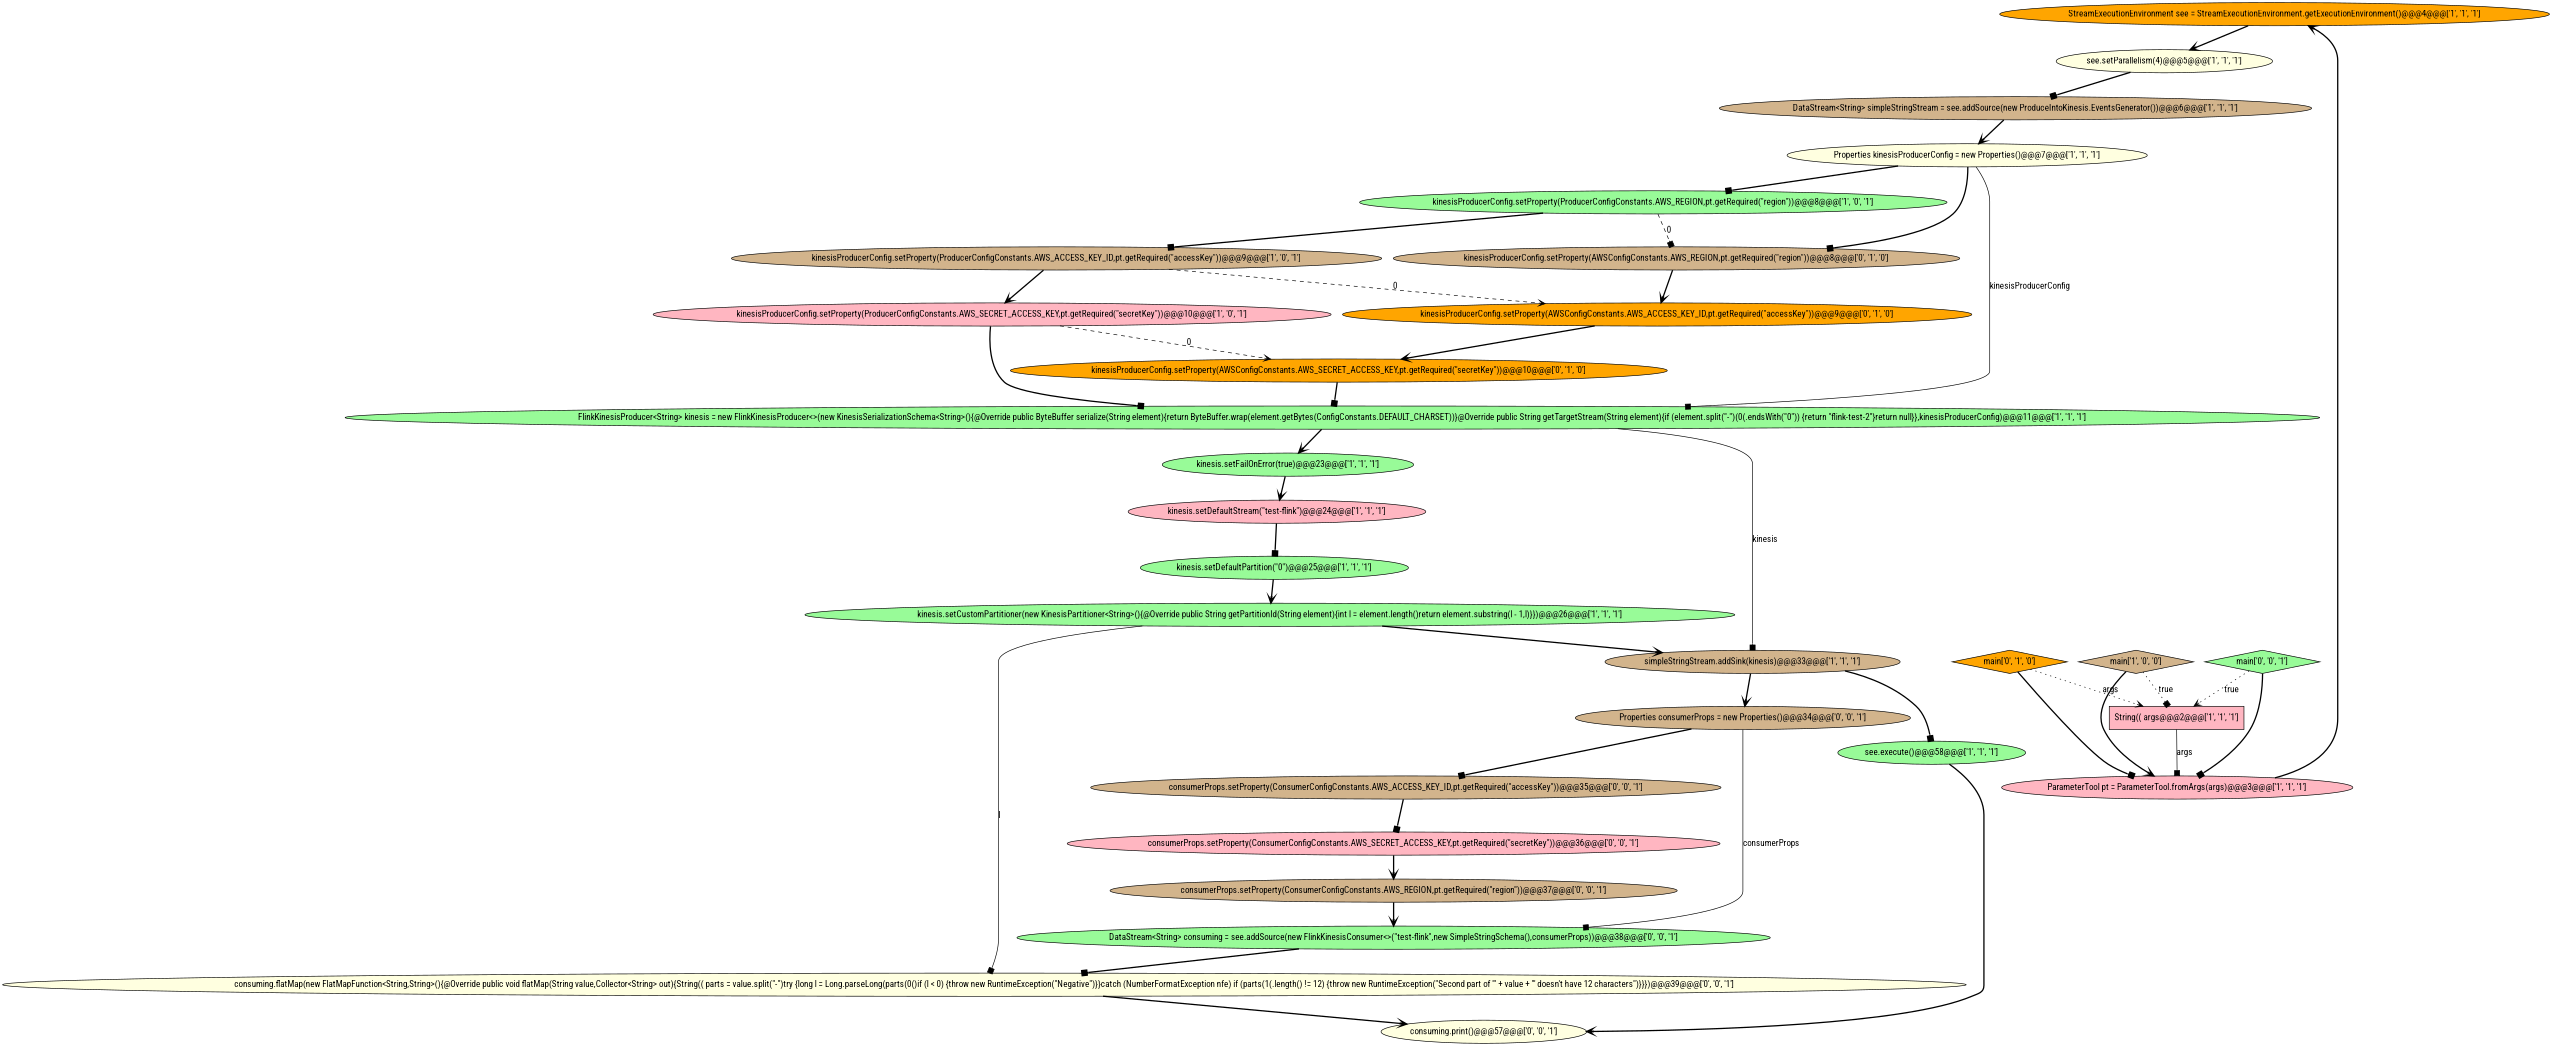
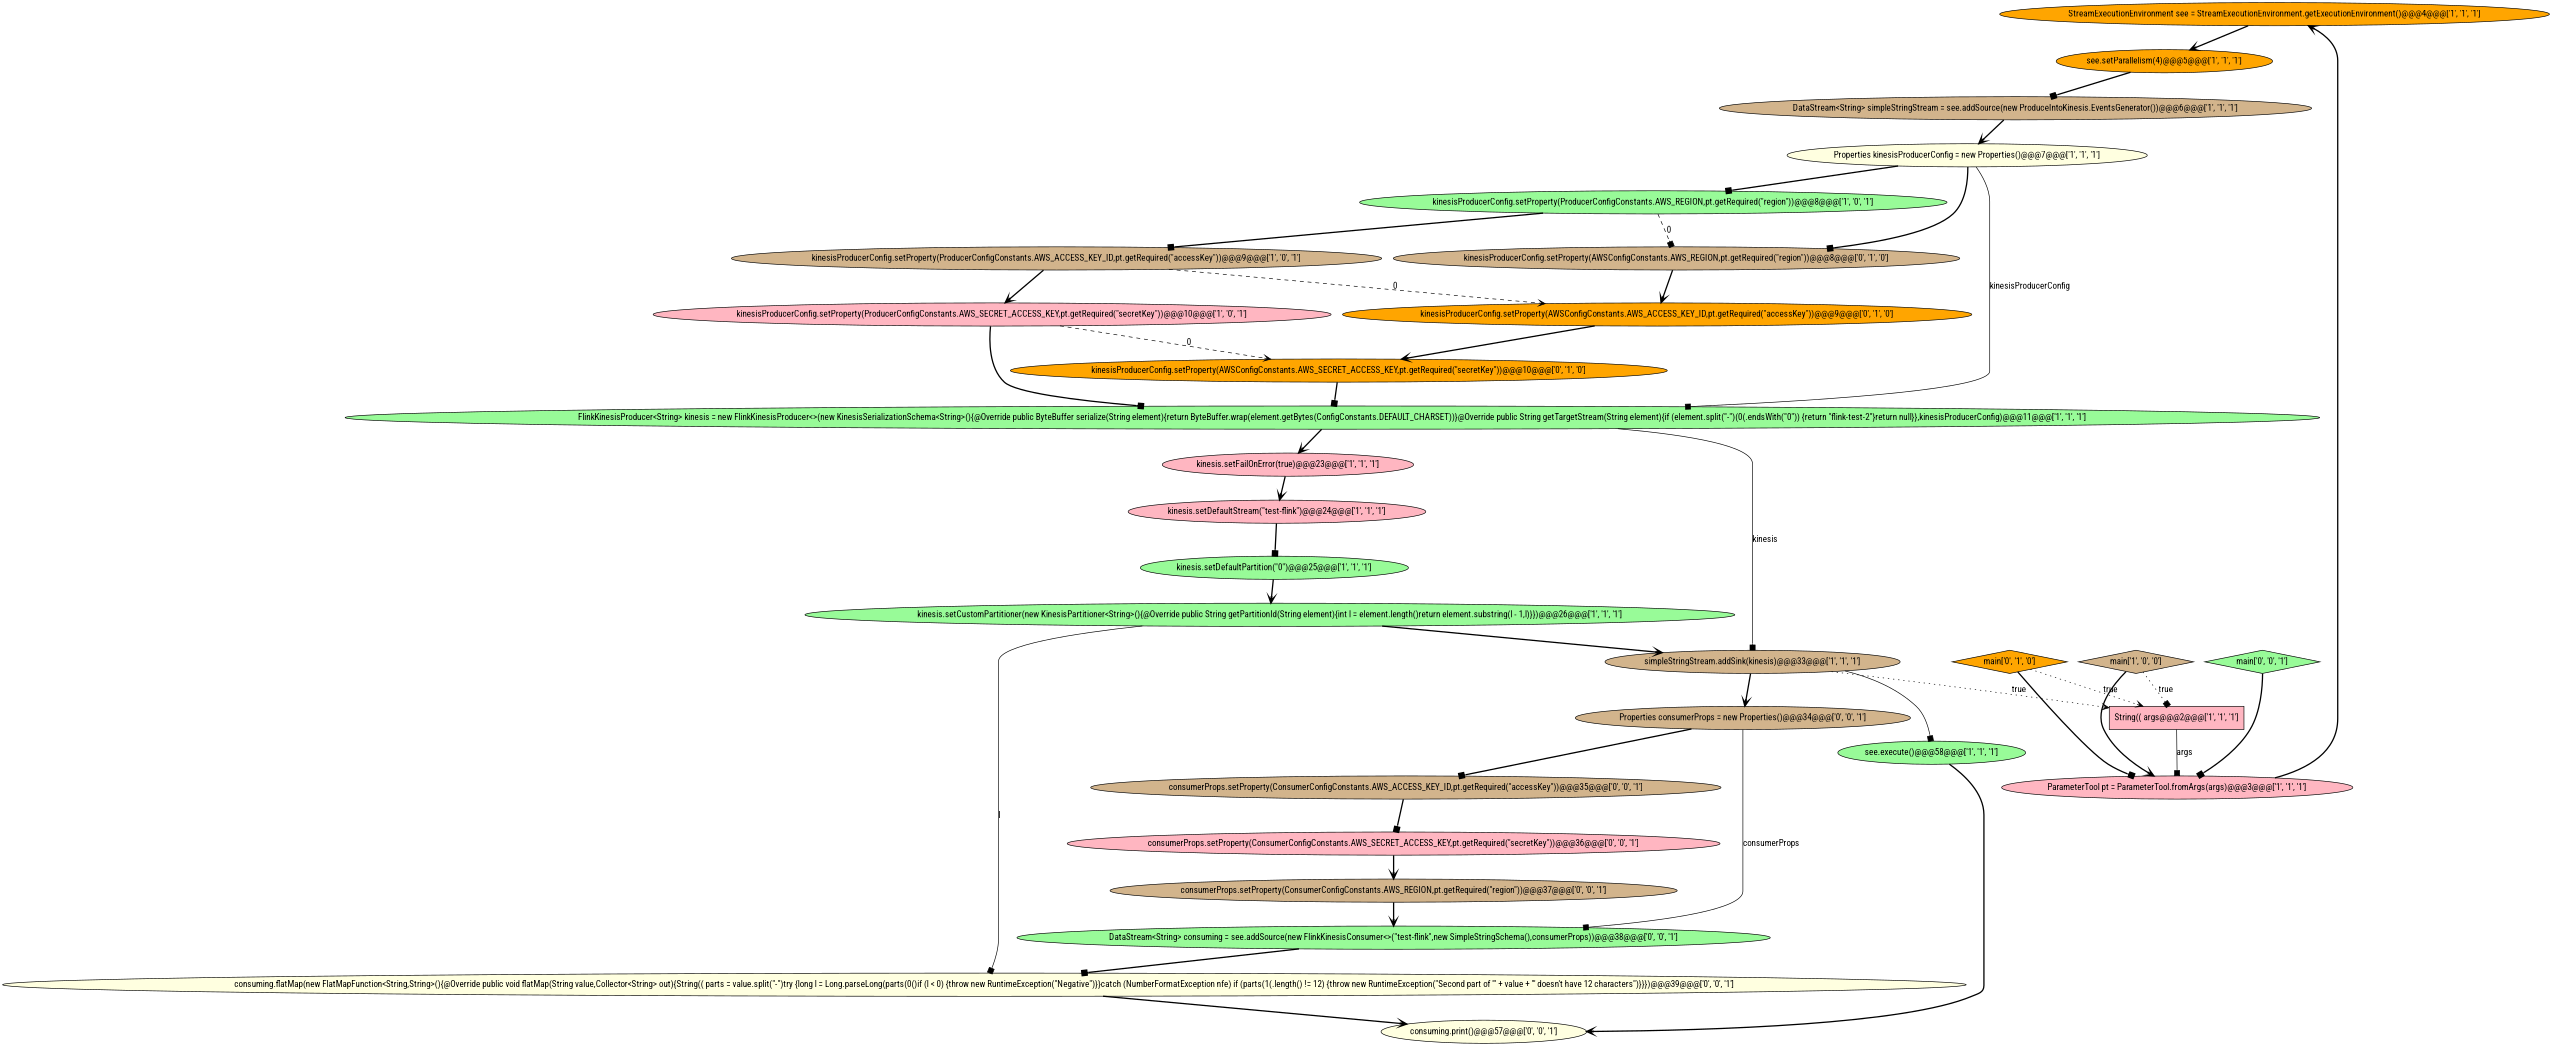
(2164, 61) -> (2164, 61)
(1288, 465) -> (1288, 465)
(2224, 687) -> (1967, 688)
(2111, 690) -> (2111, 690)
(1897, 692) -> (1897, 692)
